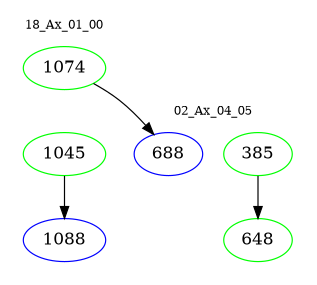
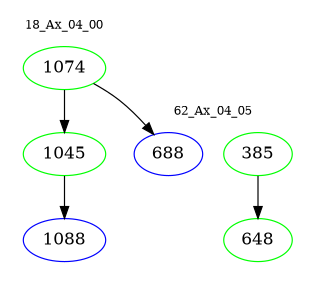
(64, 26) -> (64, 26)
none -> (64, 105)
(213, 112) -> (213, 112)
